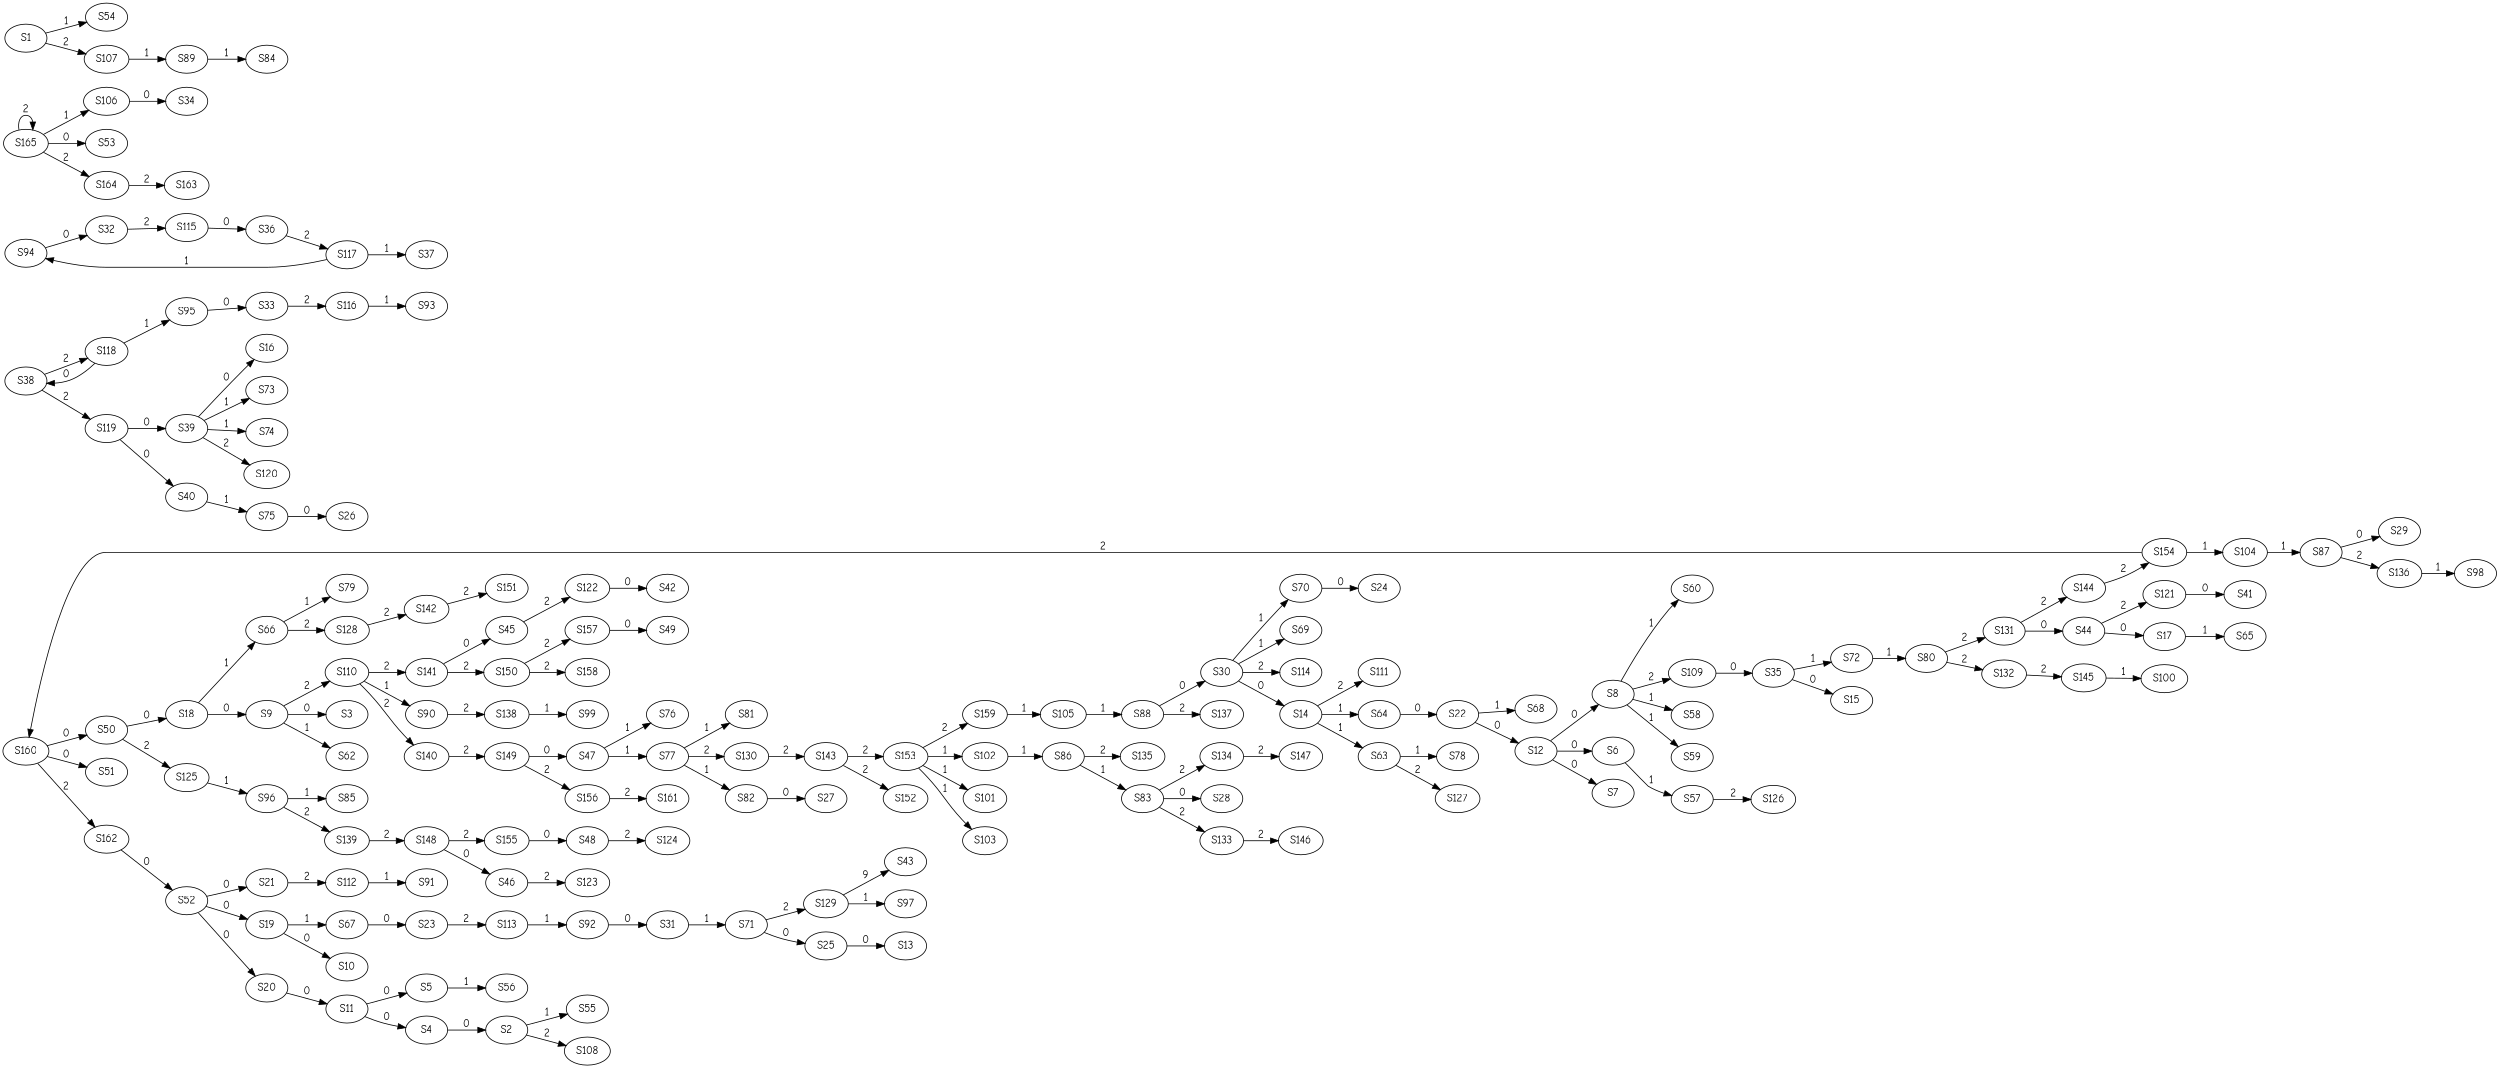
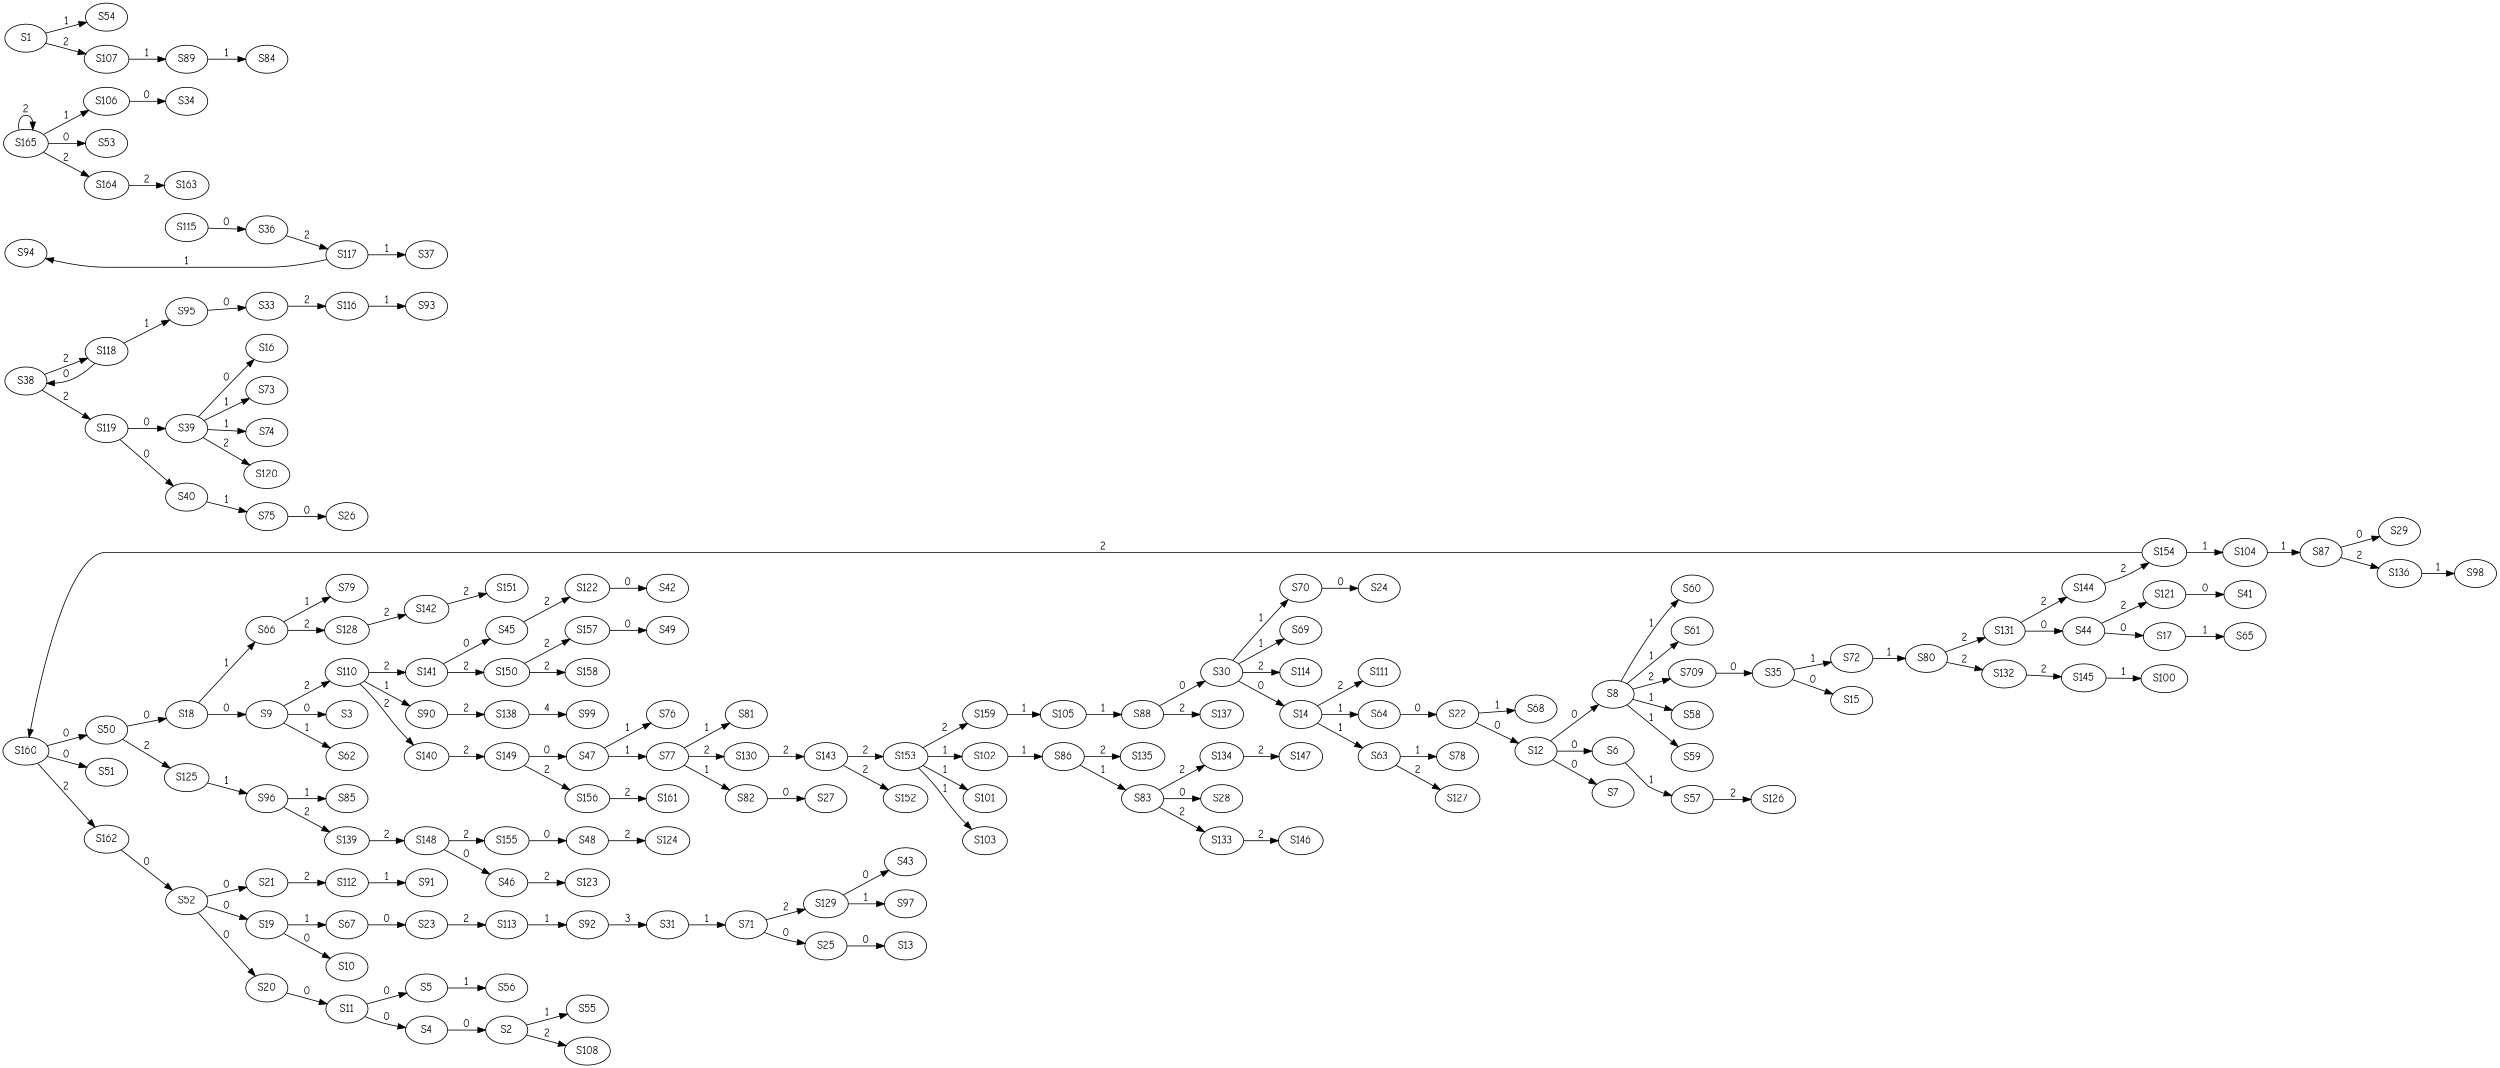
(107, 230) -> none
none -> (1692, 631)
(1692, 673) -> (1692, 673)
(547, 709) -> (547, 709)
(866, 875) -> (866, 875)
(628, 919) -> (628, 919)
